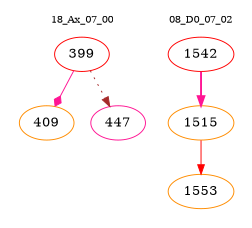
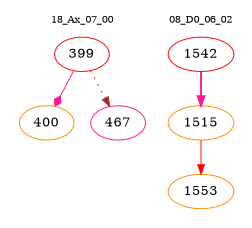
(201, 20) -> (201, 20)
(47, 123) -> (47, 123)
(118, 123) -> (118, 123)
